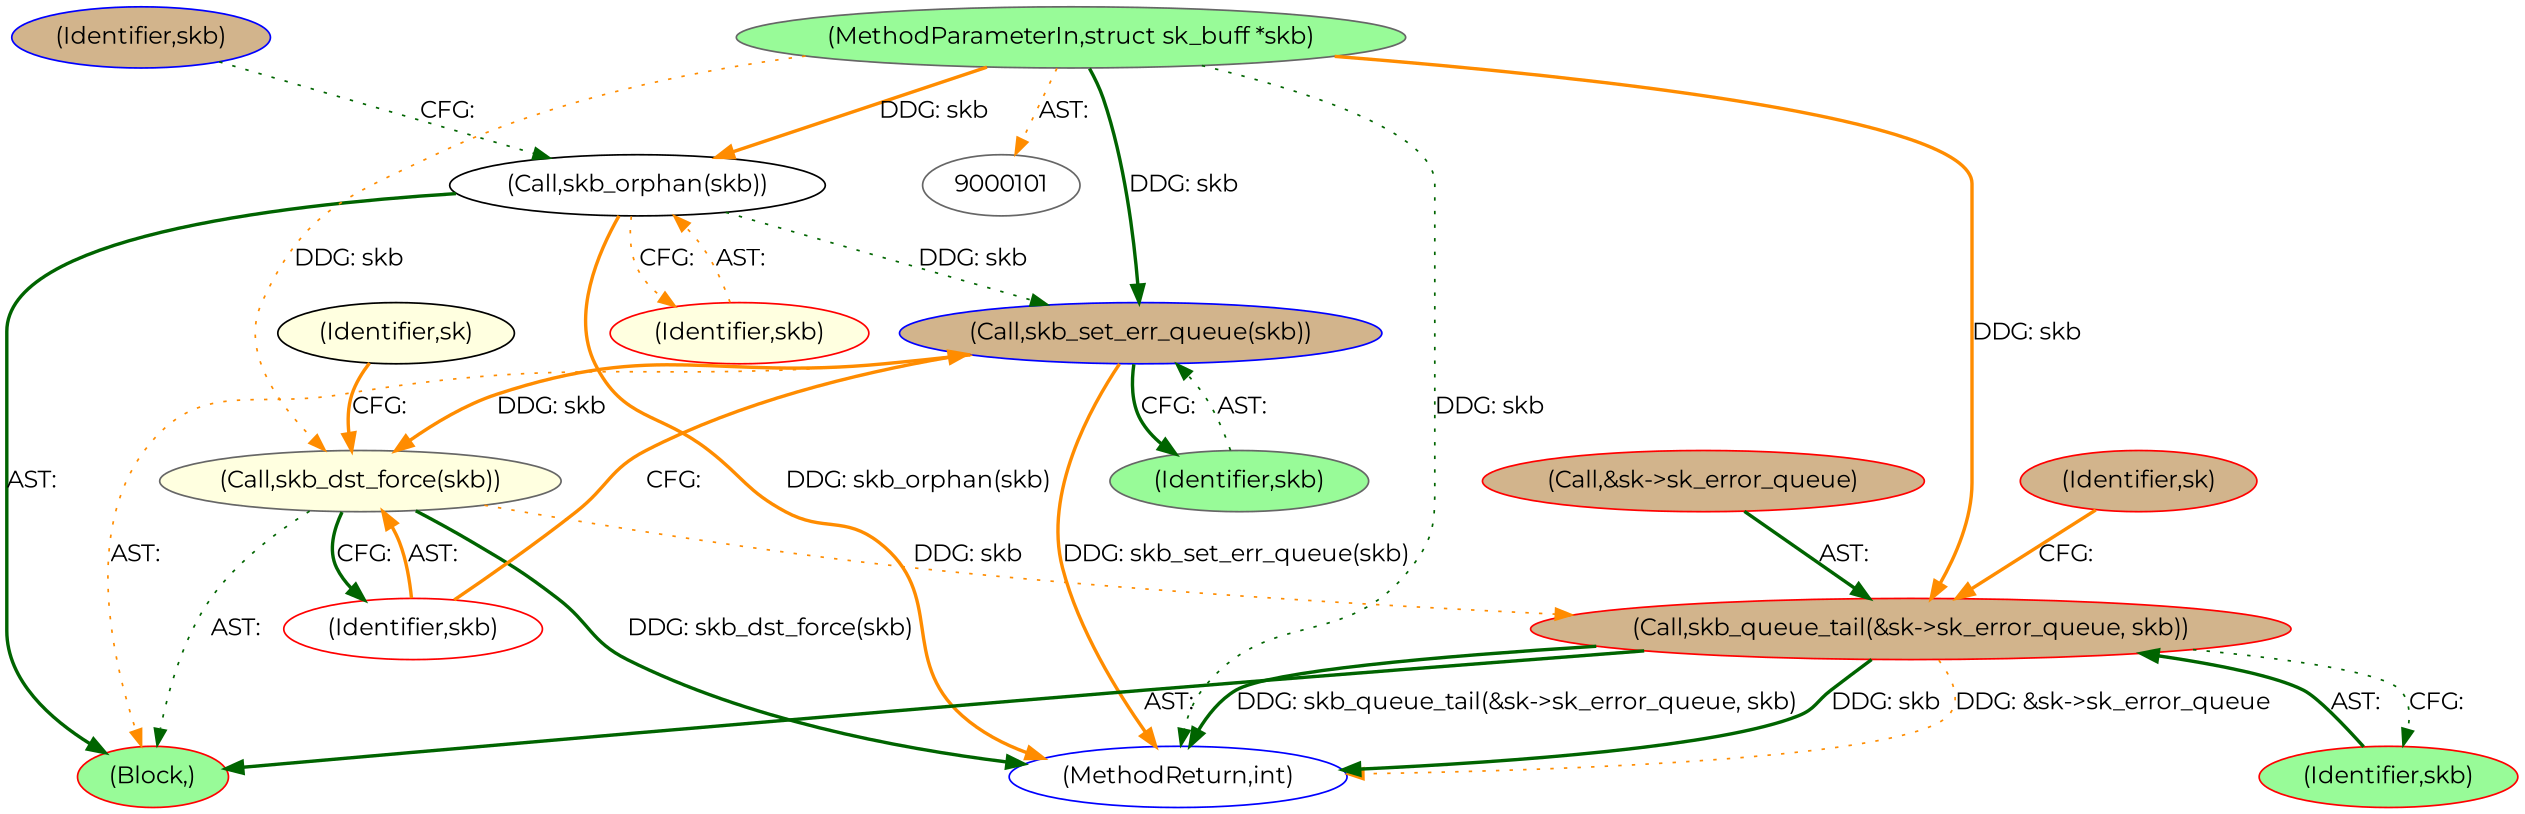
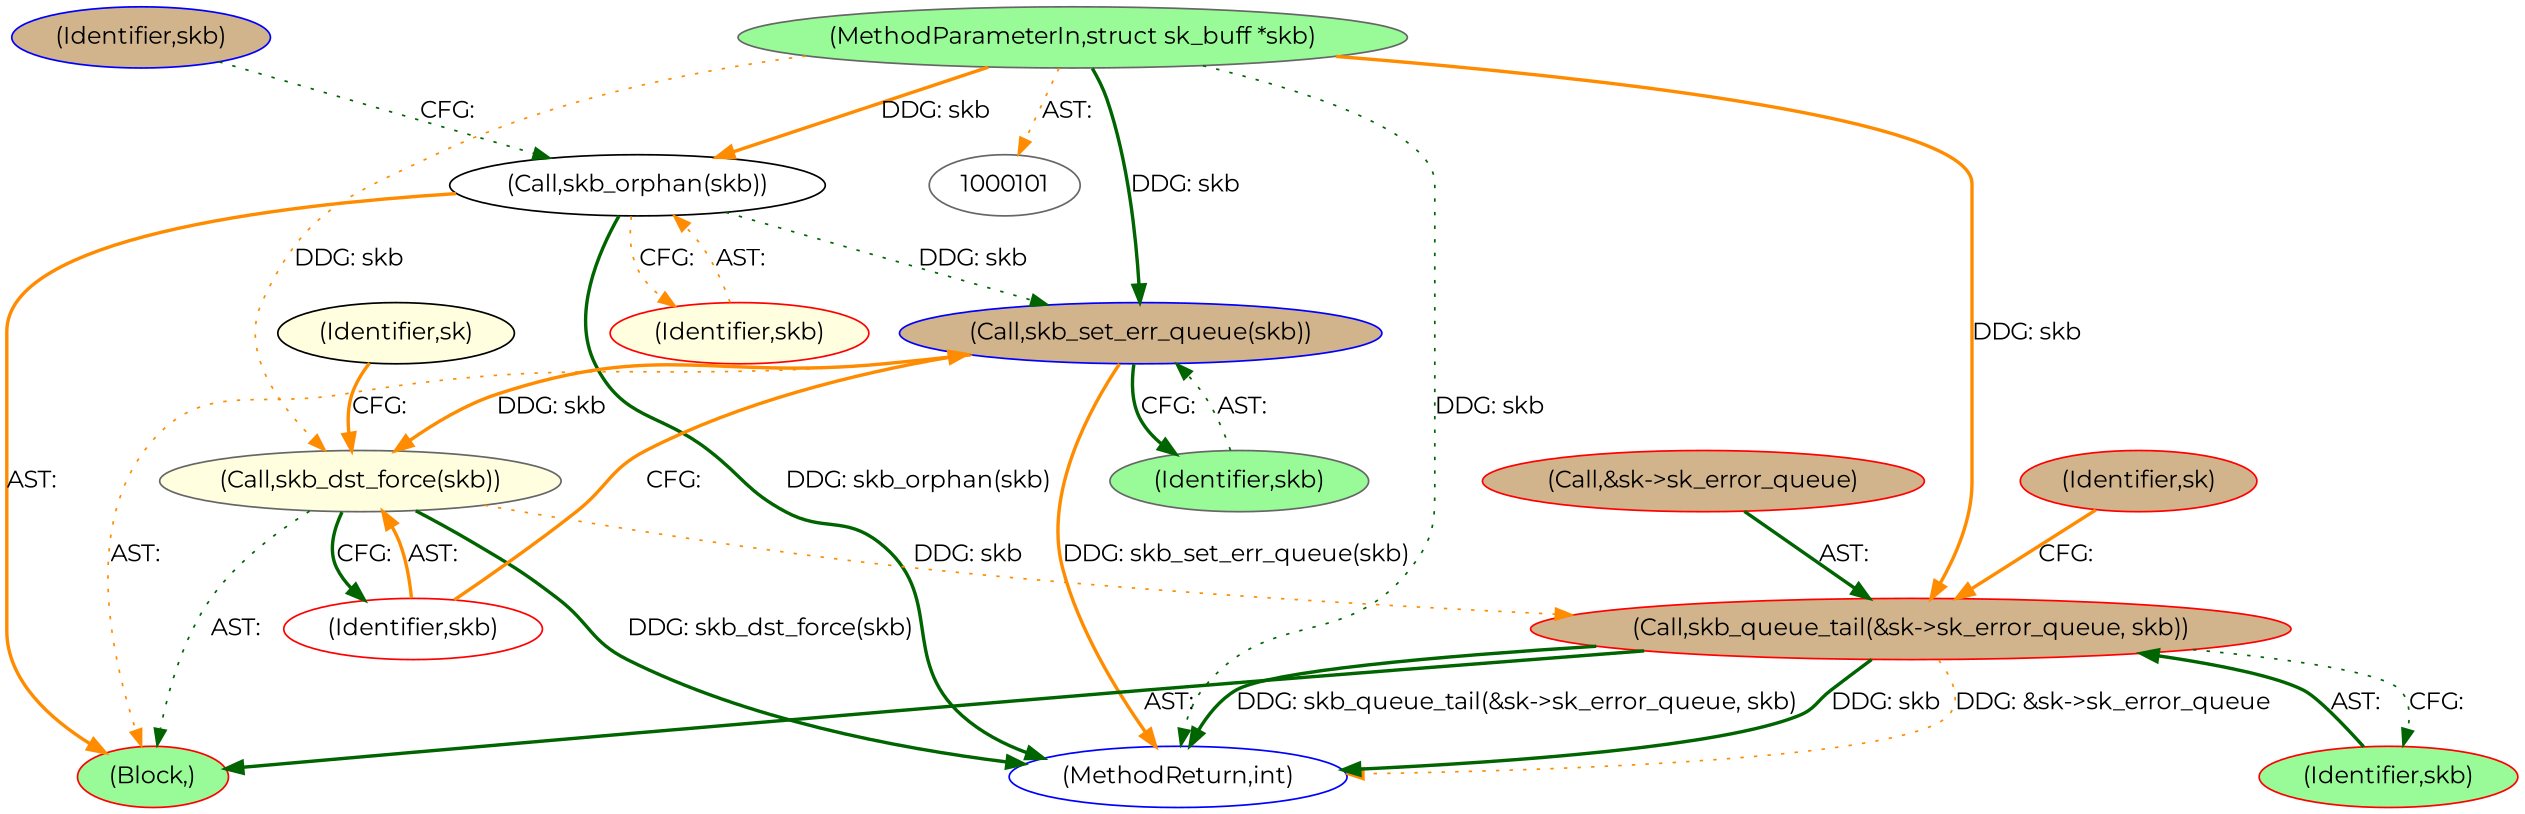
(1001, 185) -> (1005, 185)
(15, 310) -> (15, 310)
(773, 505) -> (773, 505)
